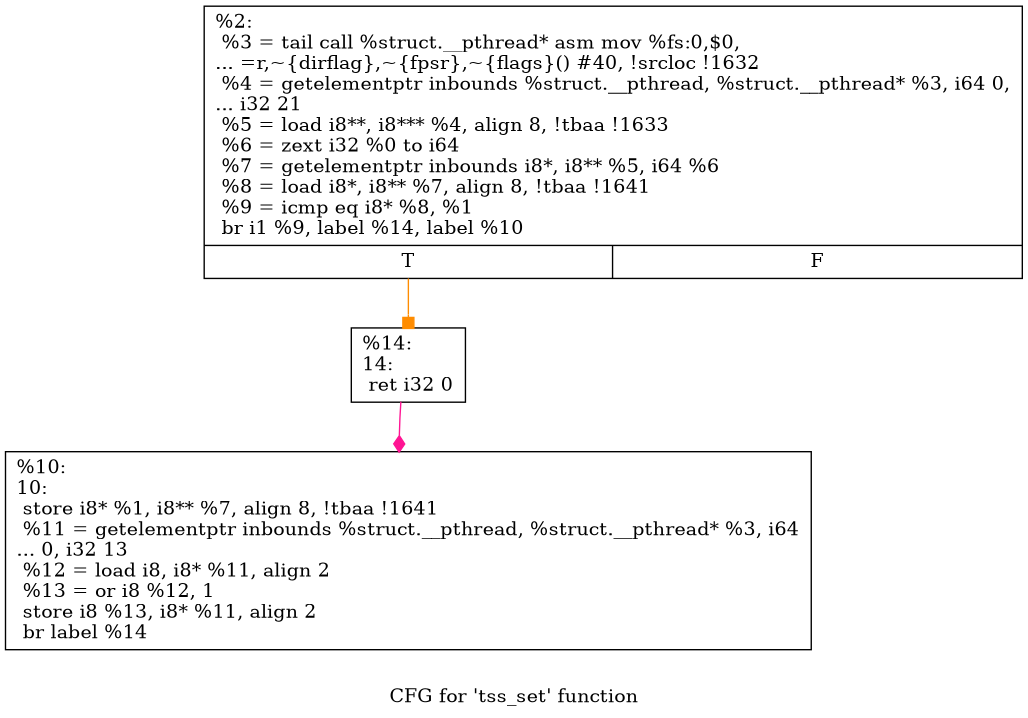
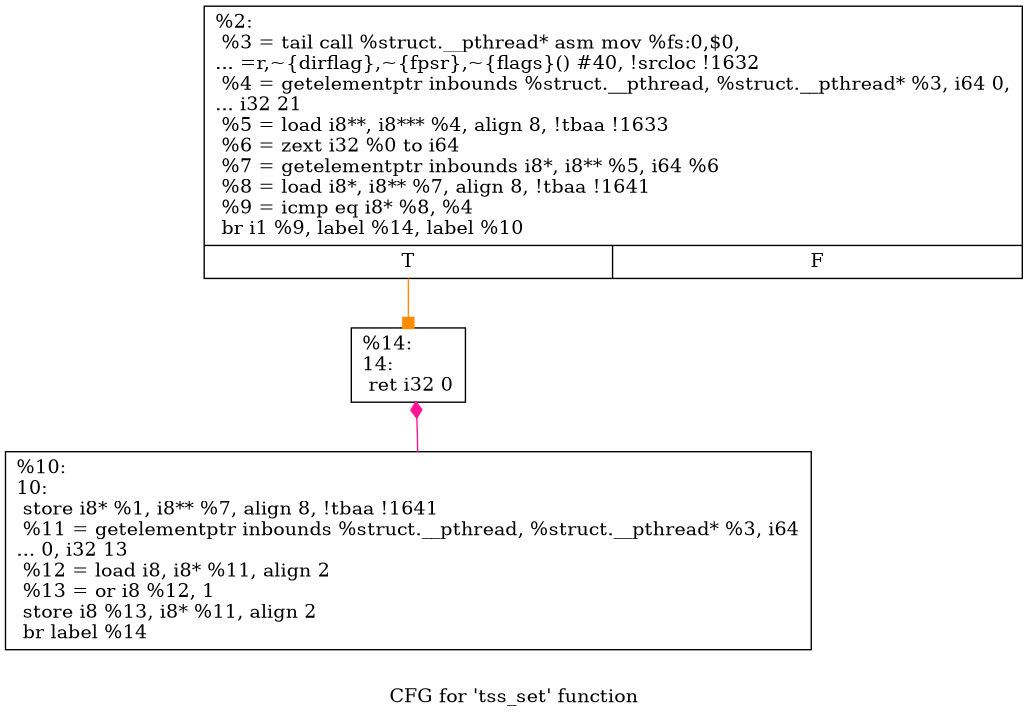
(344, 208) -> (344, 208)
(400, 419) -> (417, 435)
